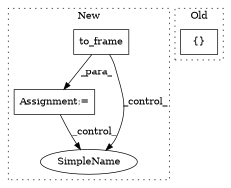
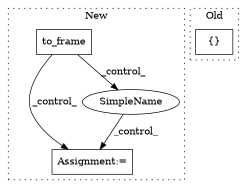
(96, 72) -> (54, 102)
(68, 129) -> (114, 129)
